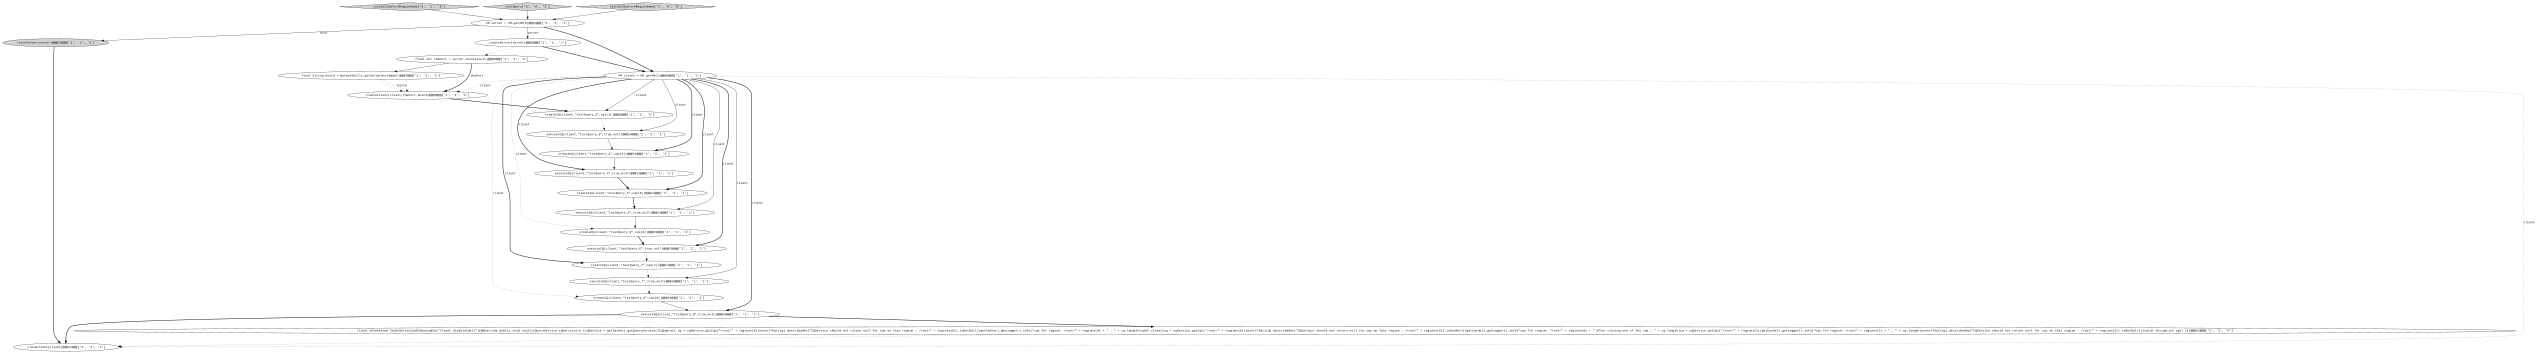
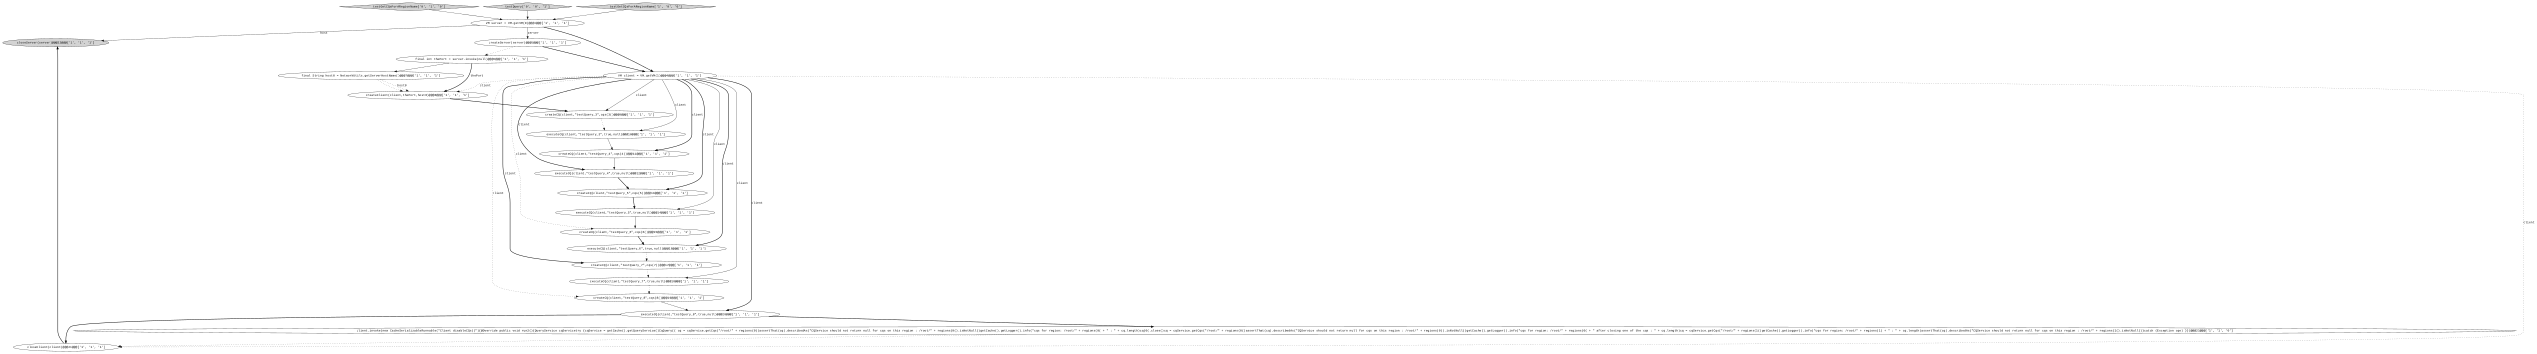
(54, 195) -> (58, 197)
